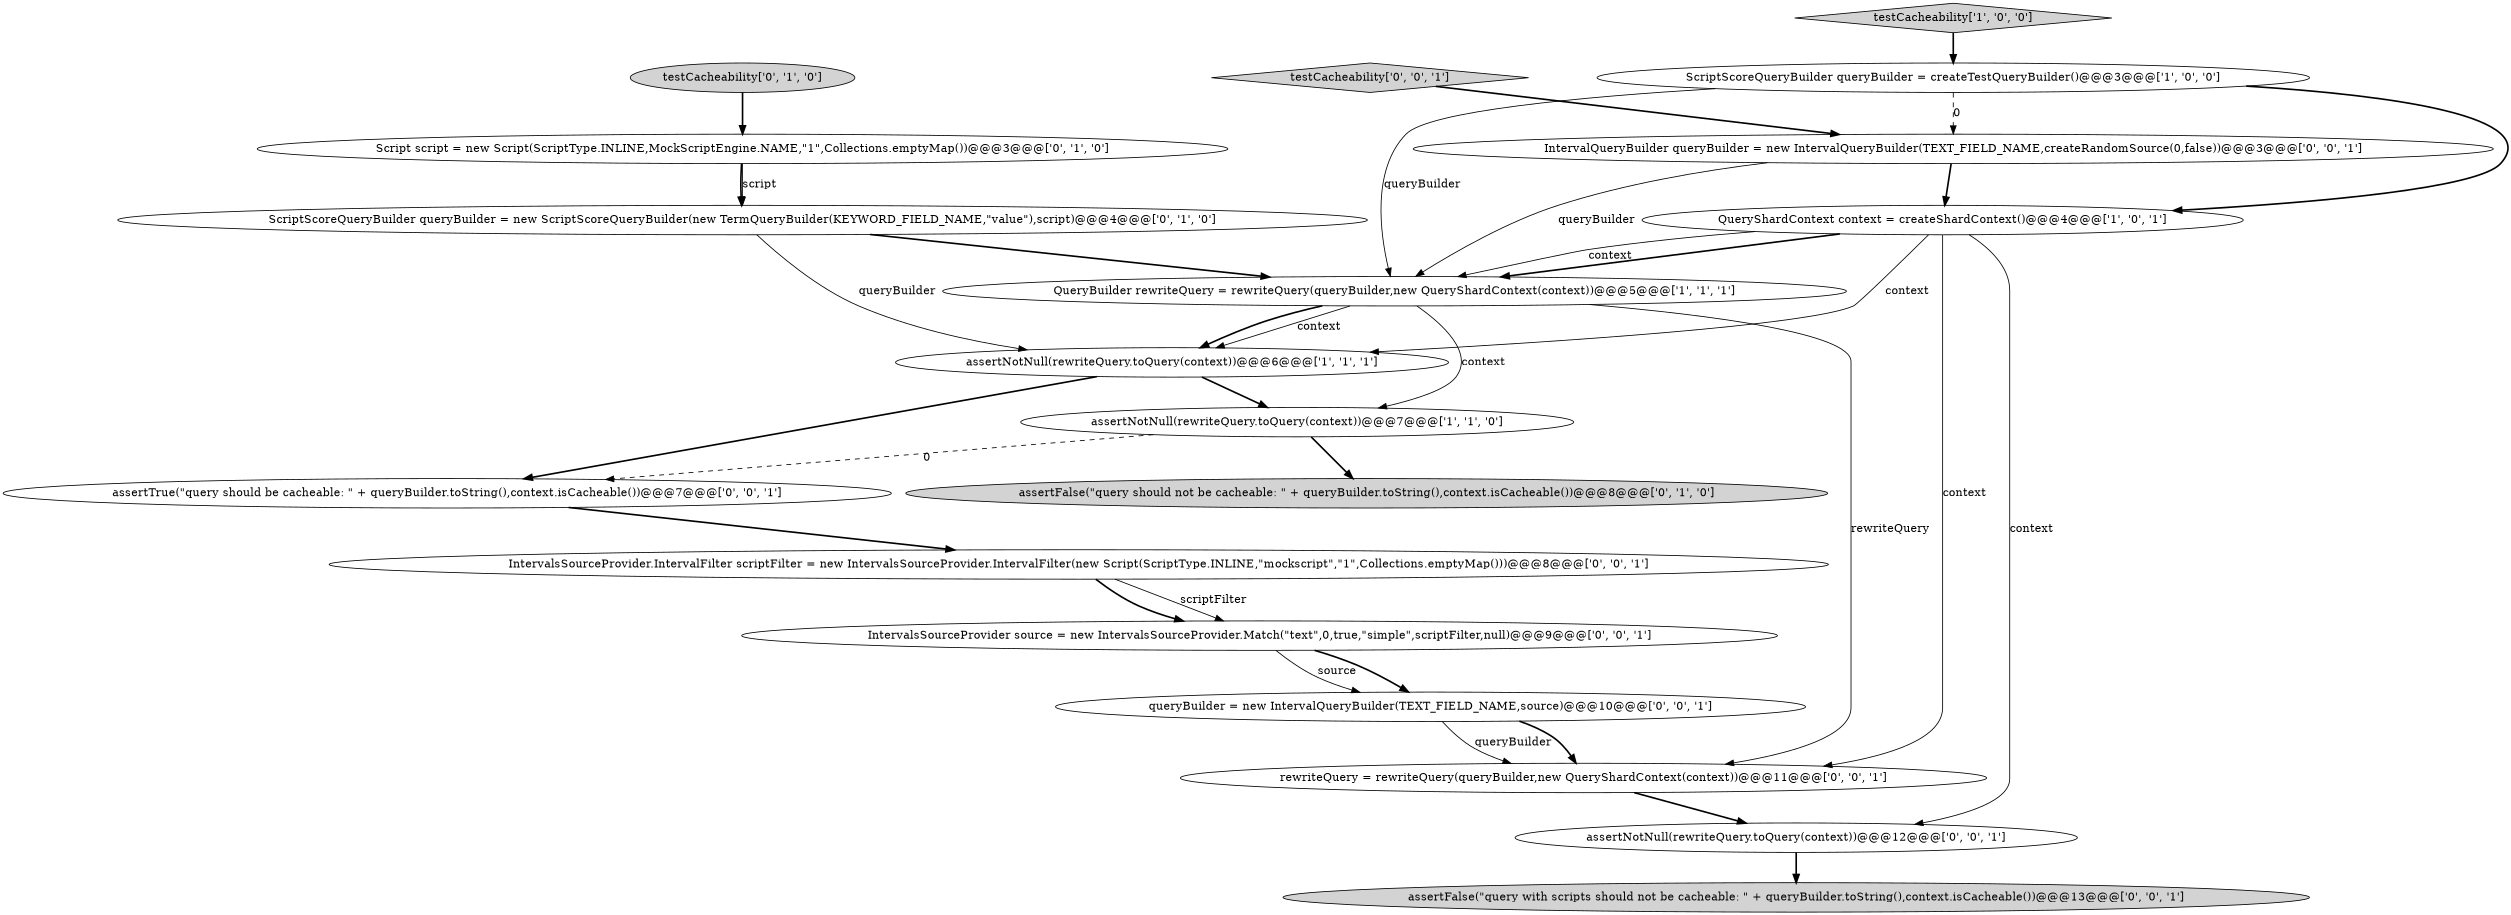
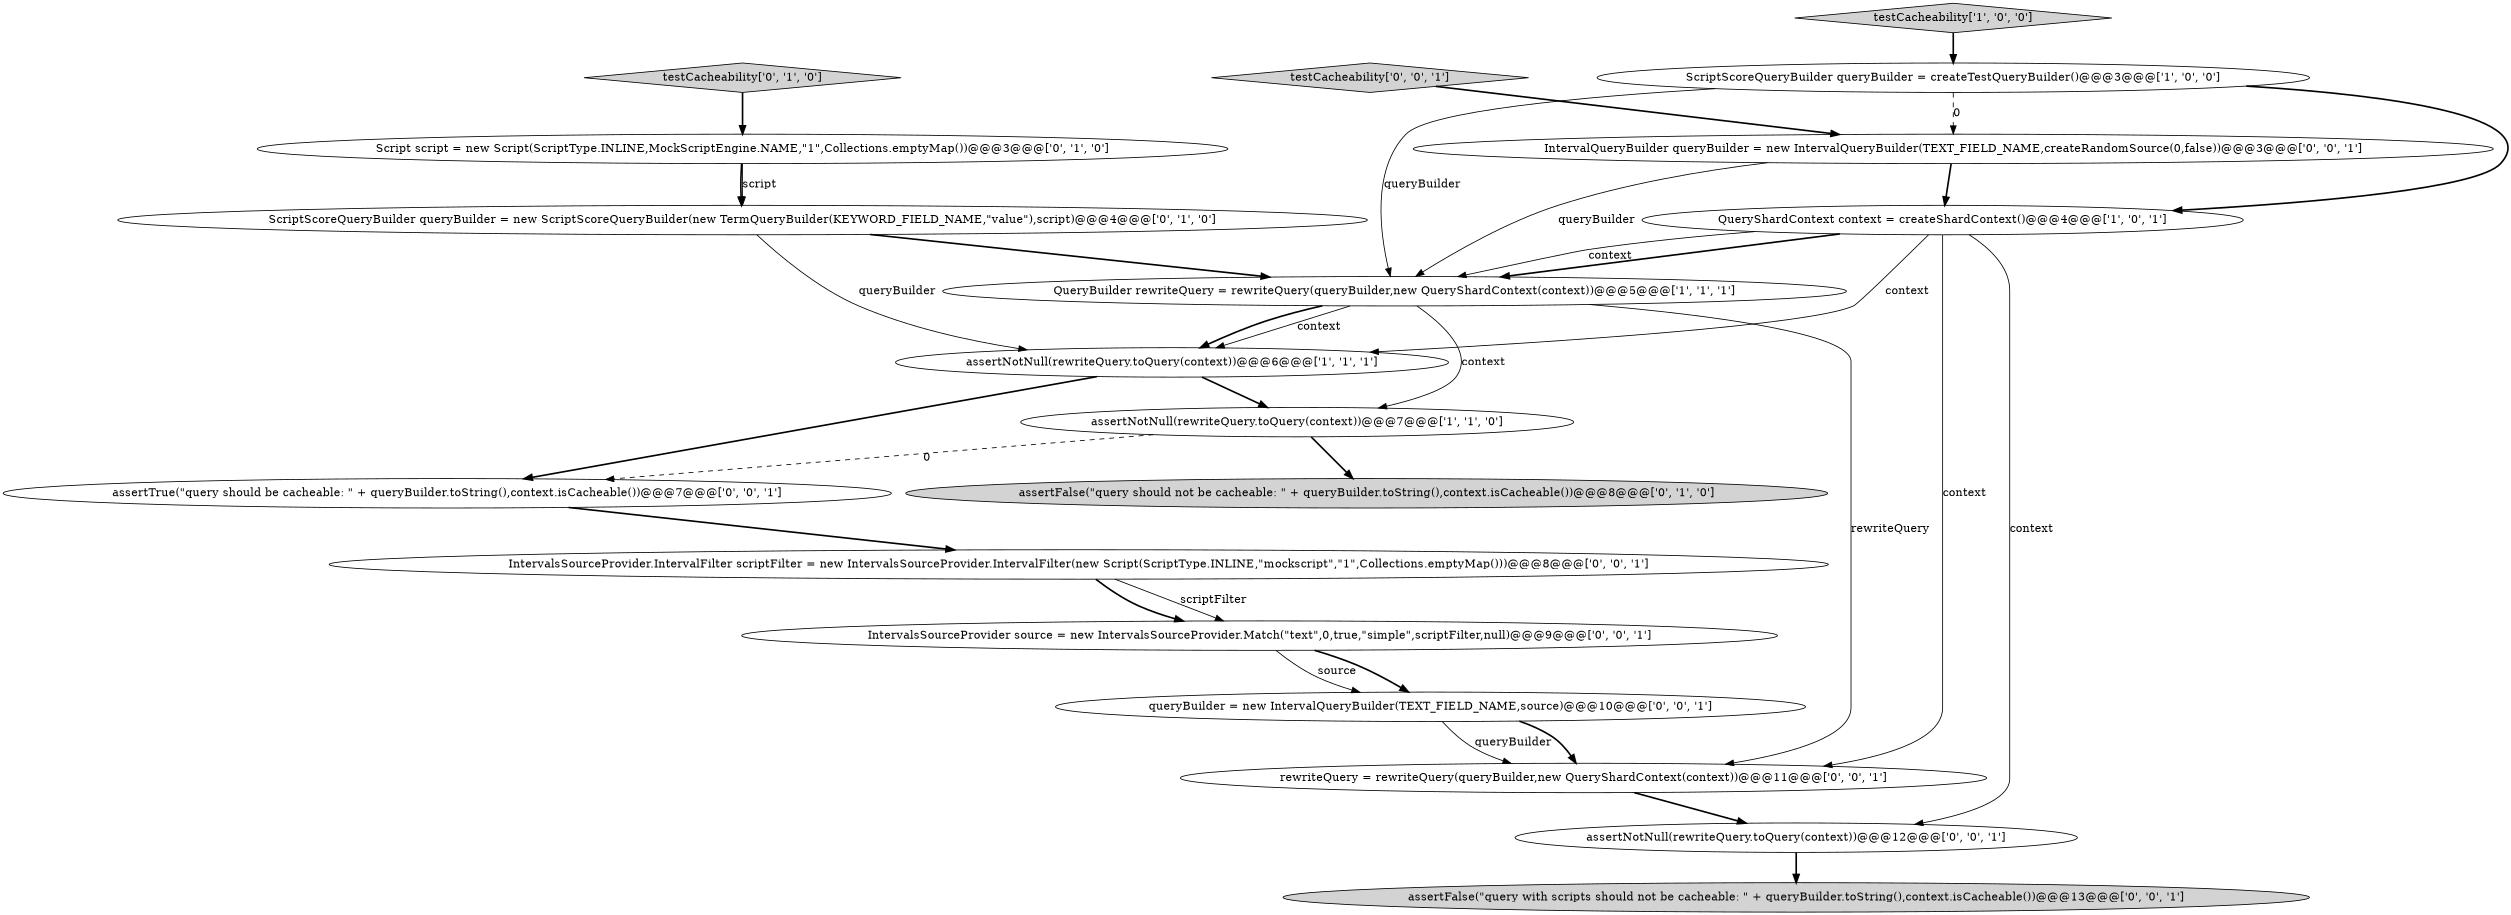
(743, 78) -> (743, 78)
